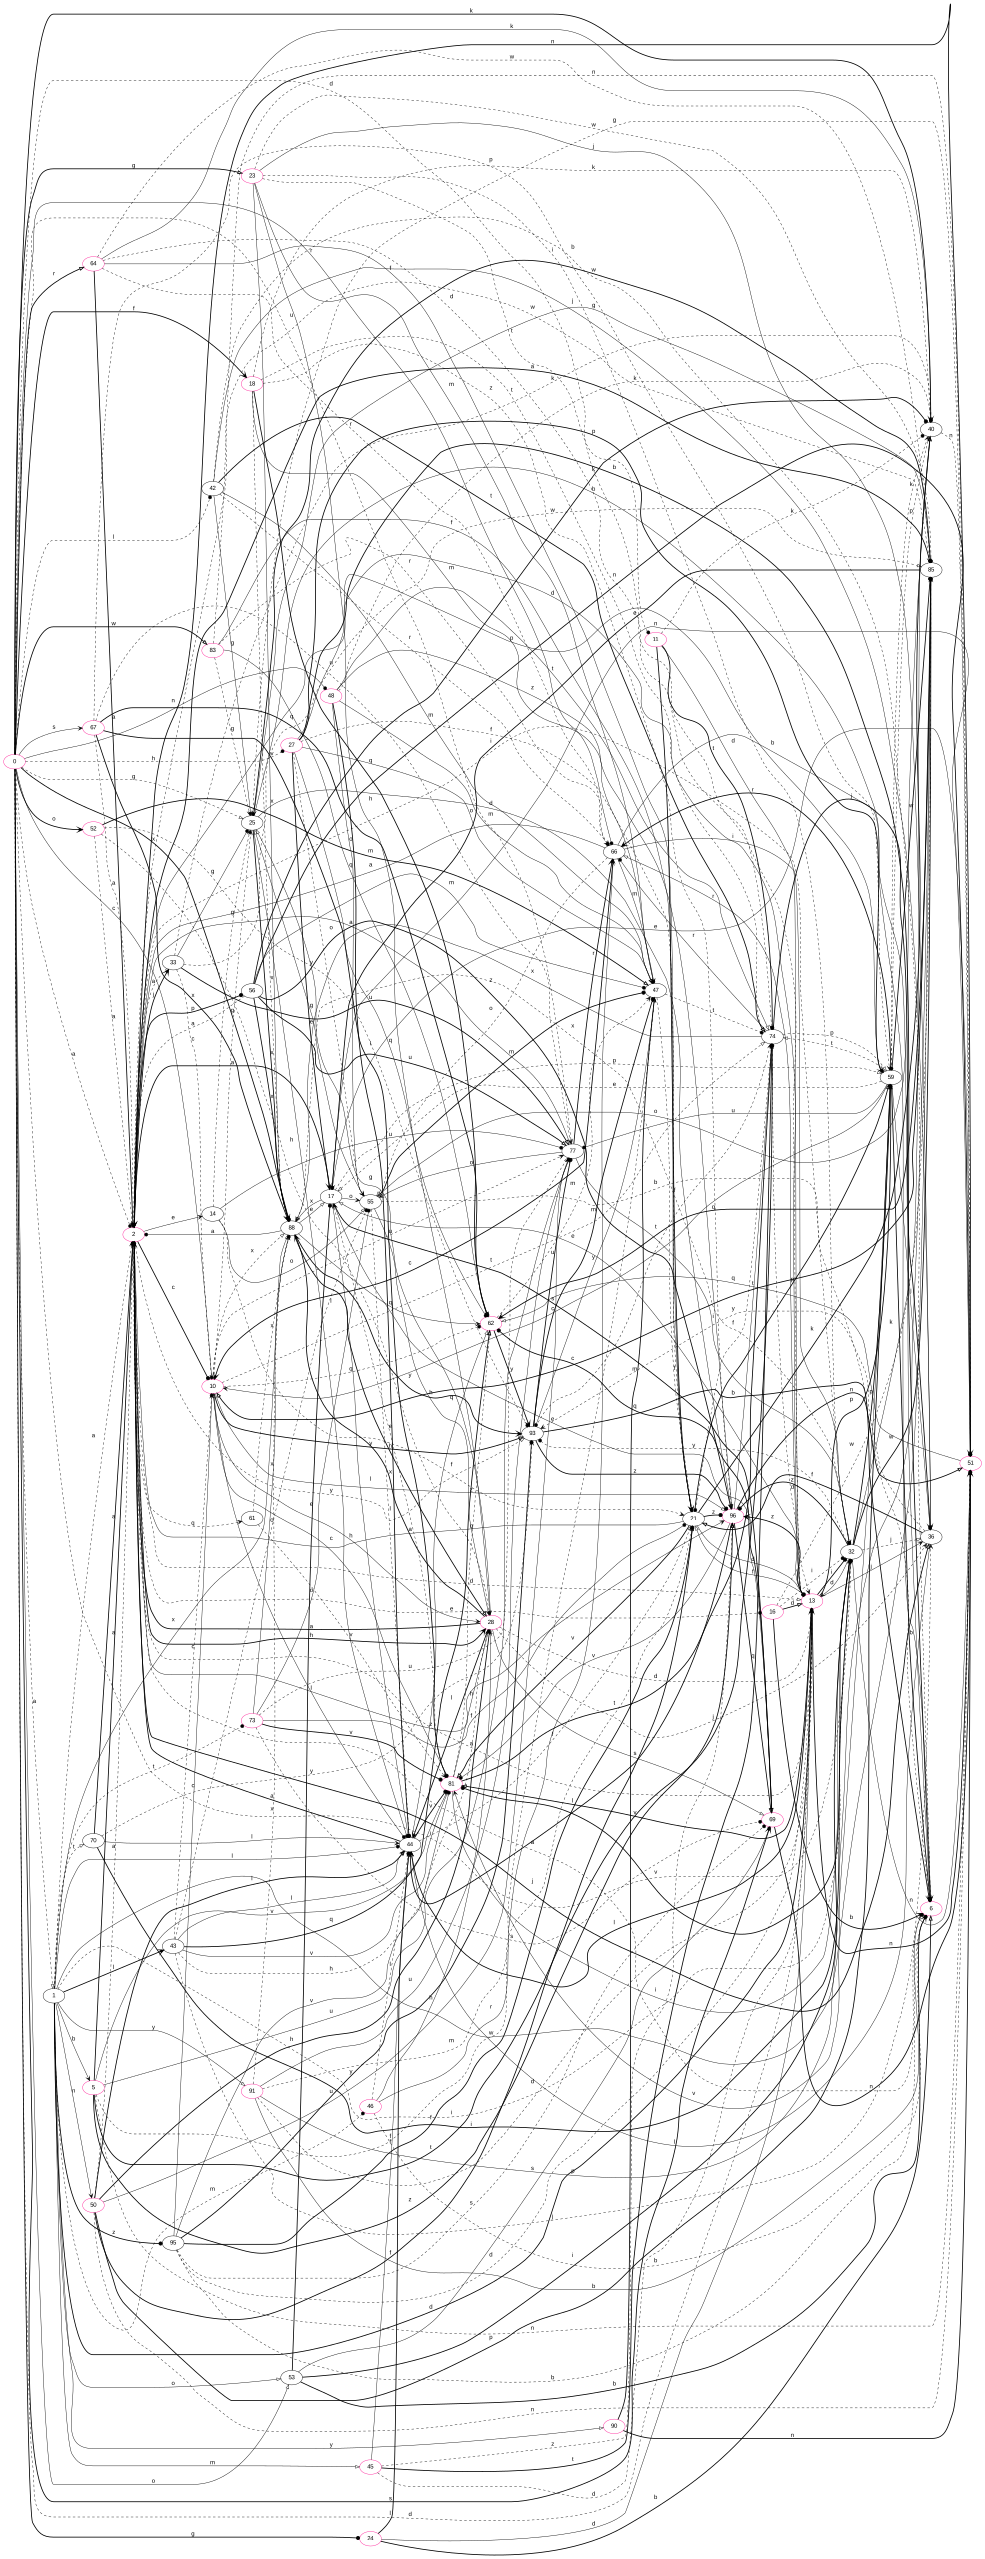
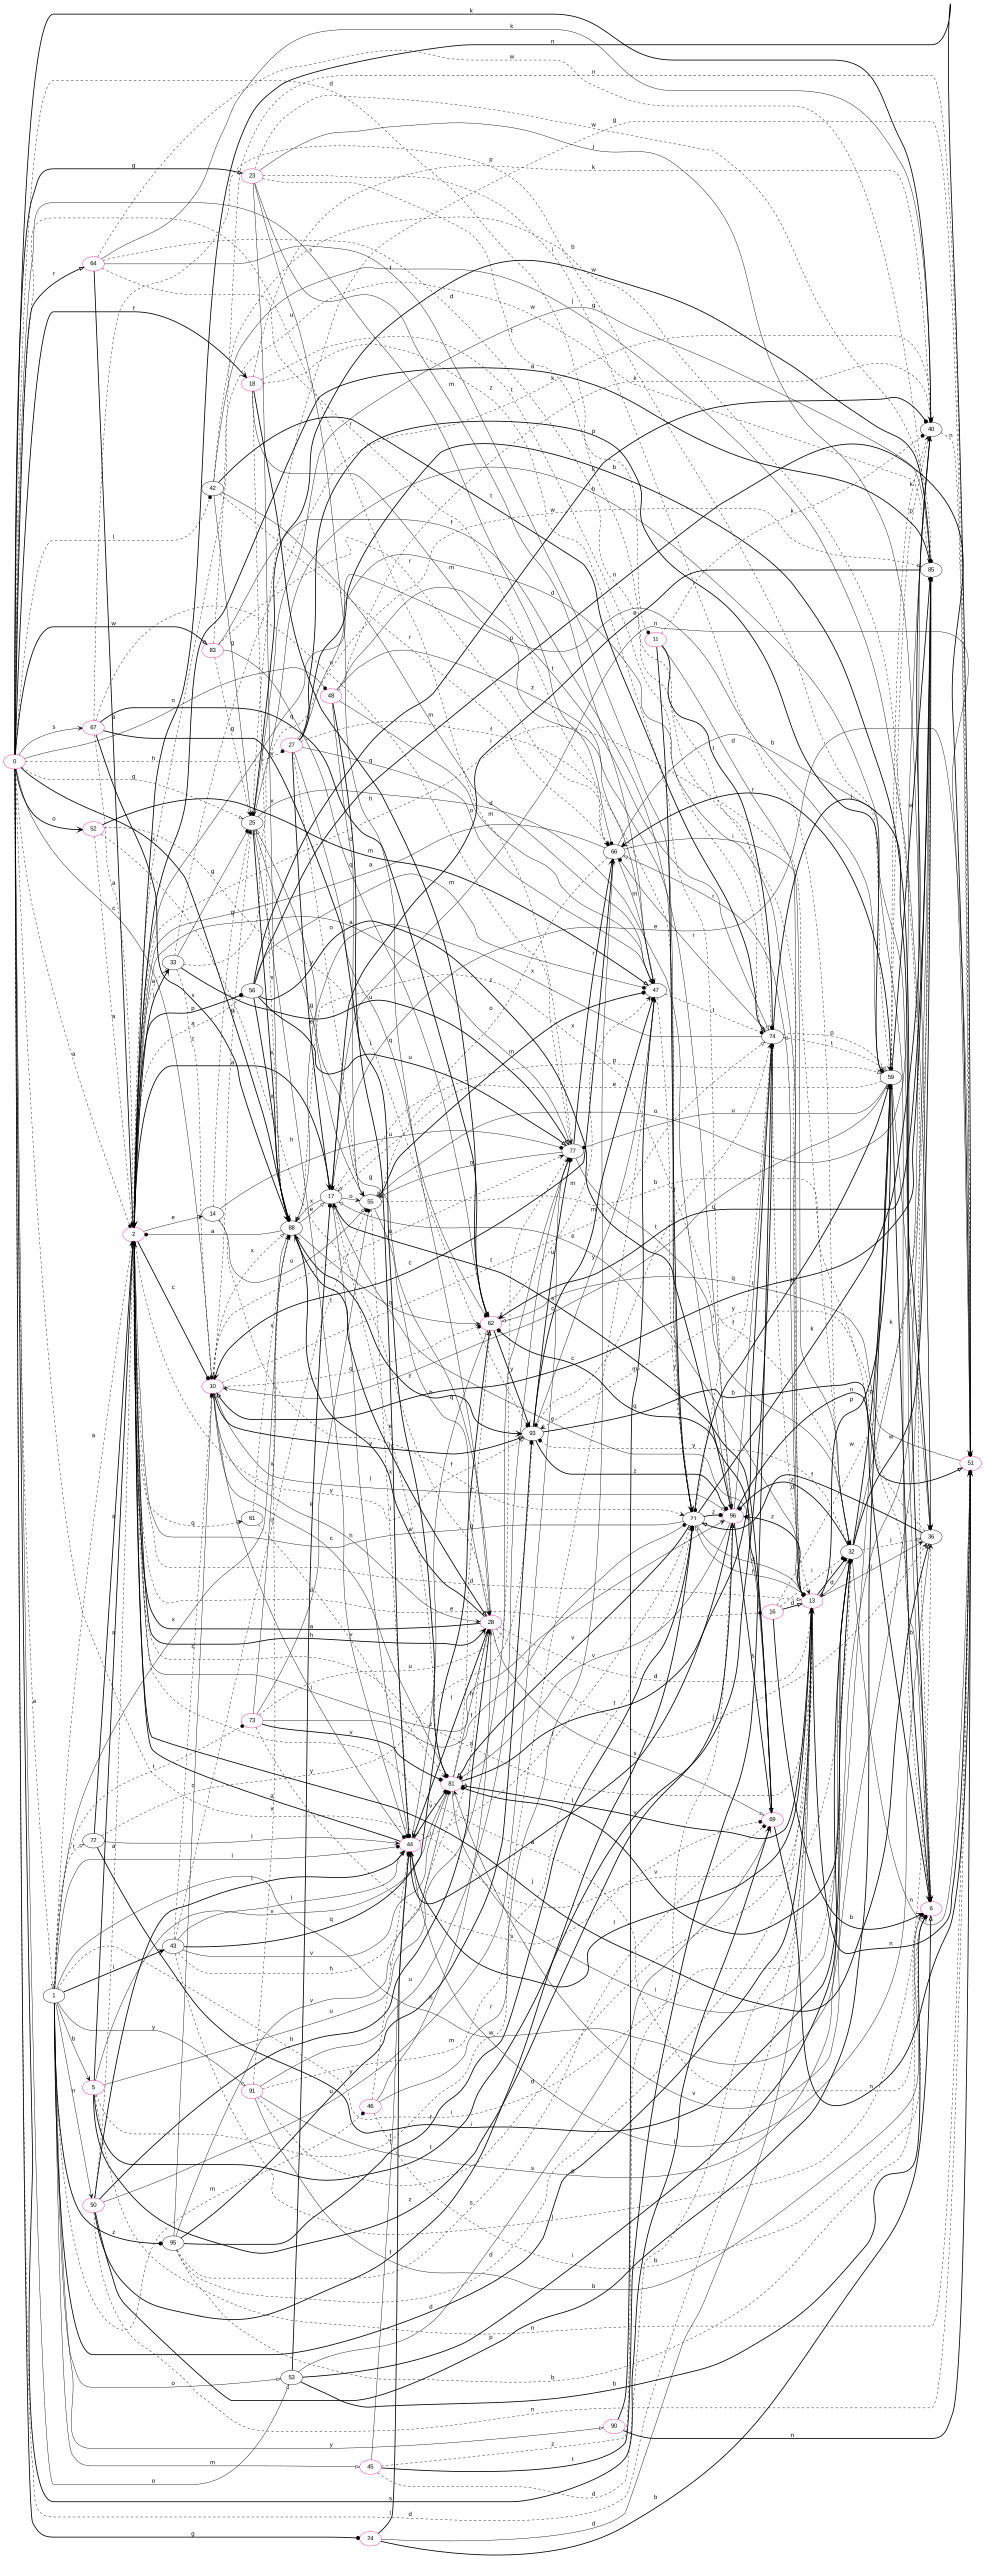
(753, 1656) -> (753, 1656)
(93, 1841) -> (93, 1841)
(410, 1845) -> (410, 1845)
